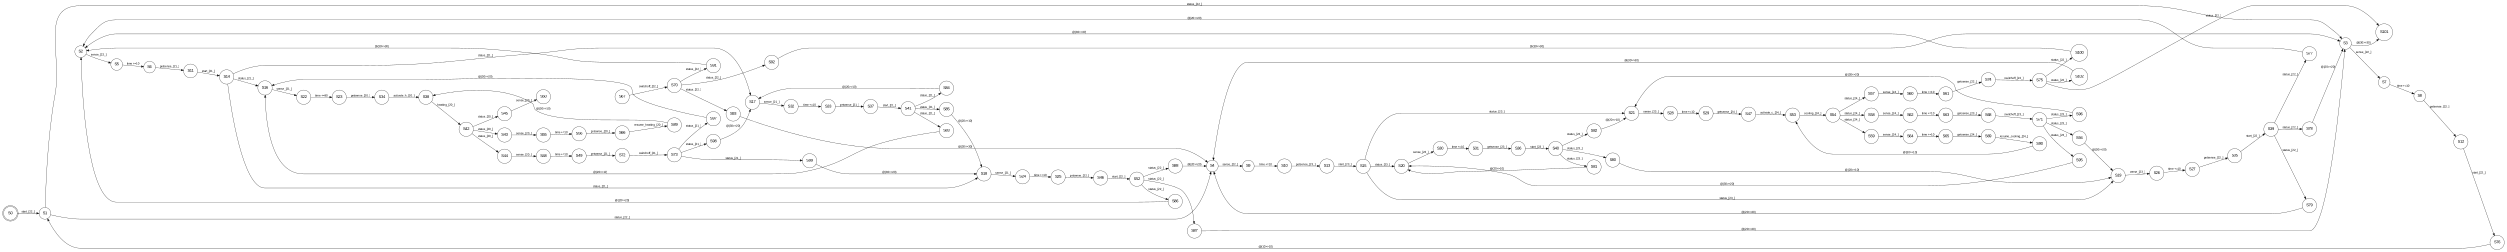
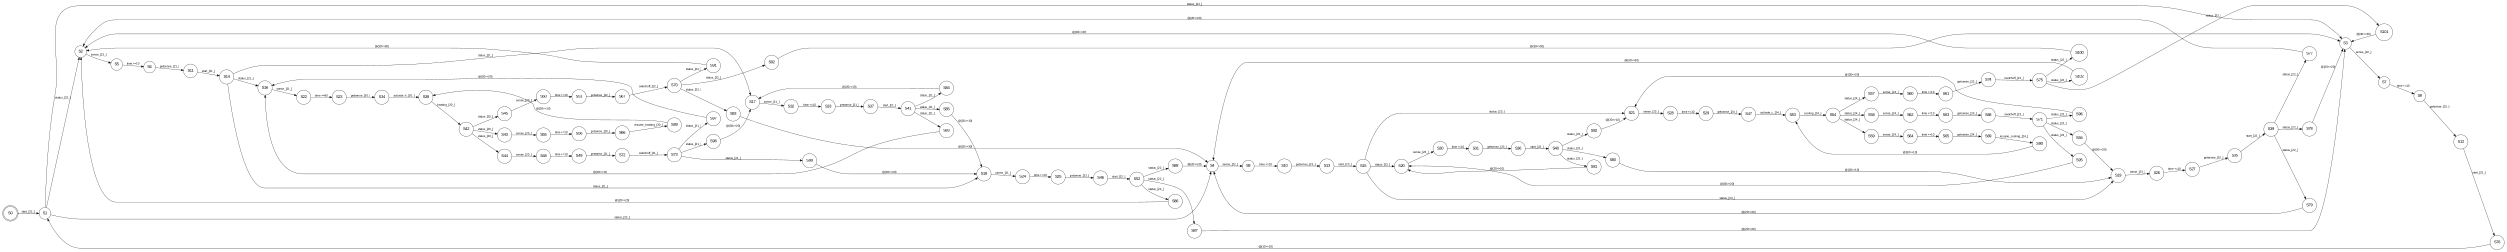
(2365, 46) -> (2365, 37)
none -> (579, 97)
none -> (63, 134)
